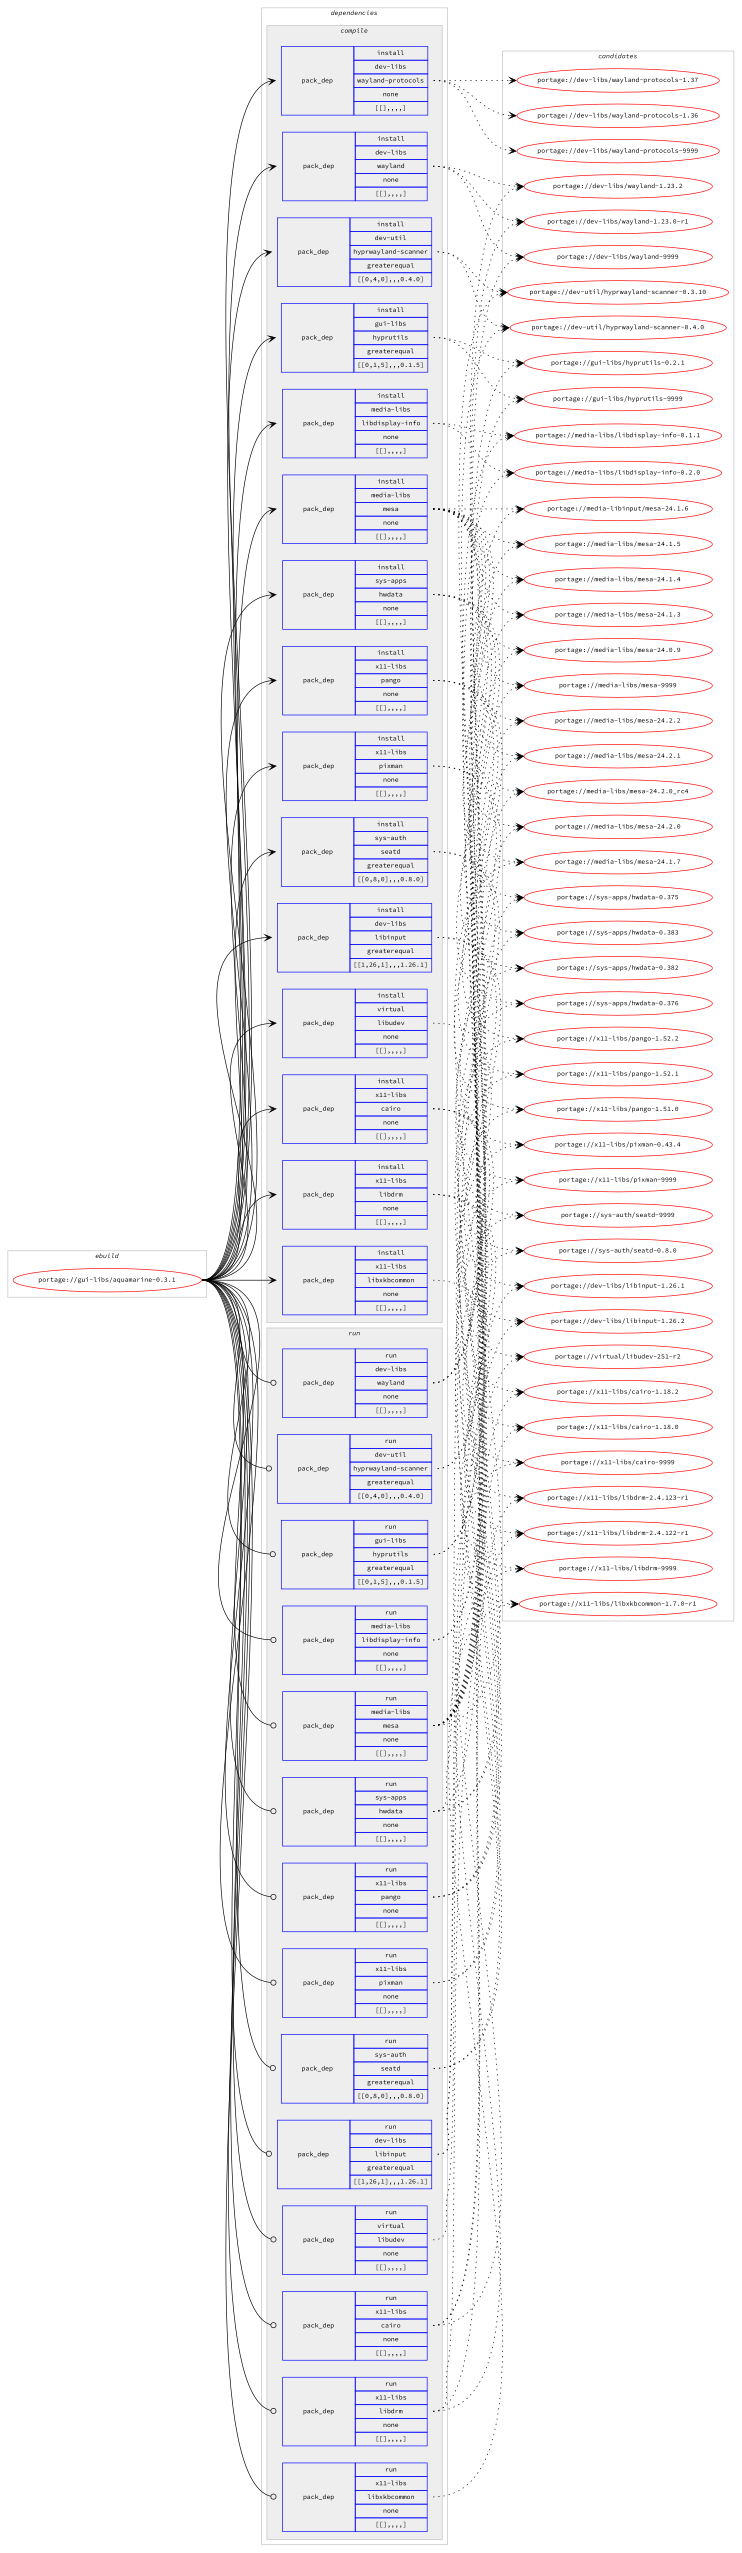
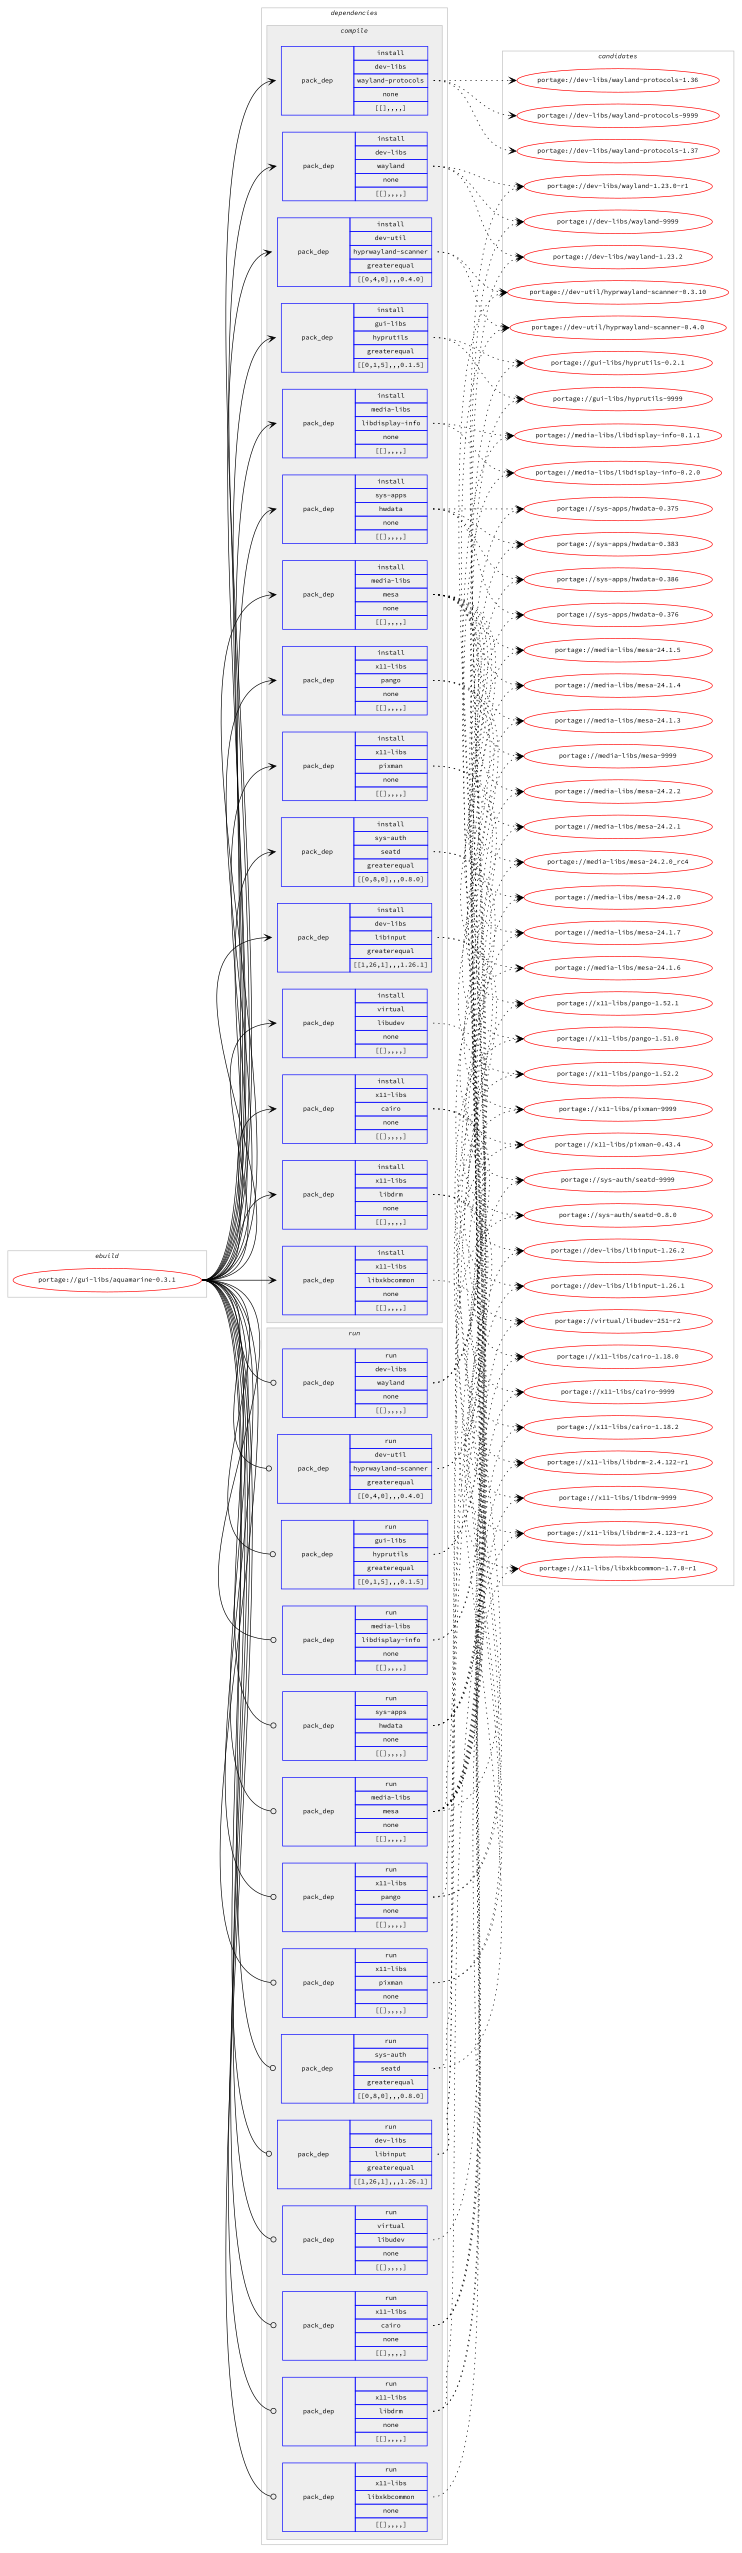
(618, 509) -> (618, 968)
(618, 650) -> none
(618, 968) -> (618, 580)
